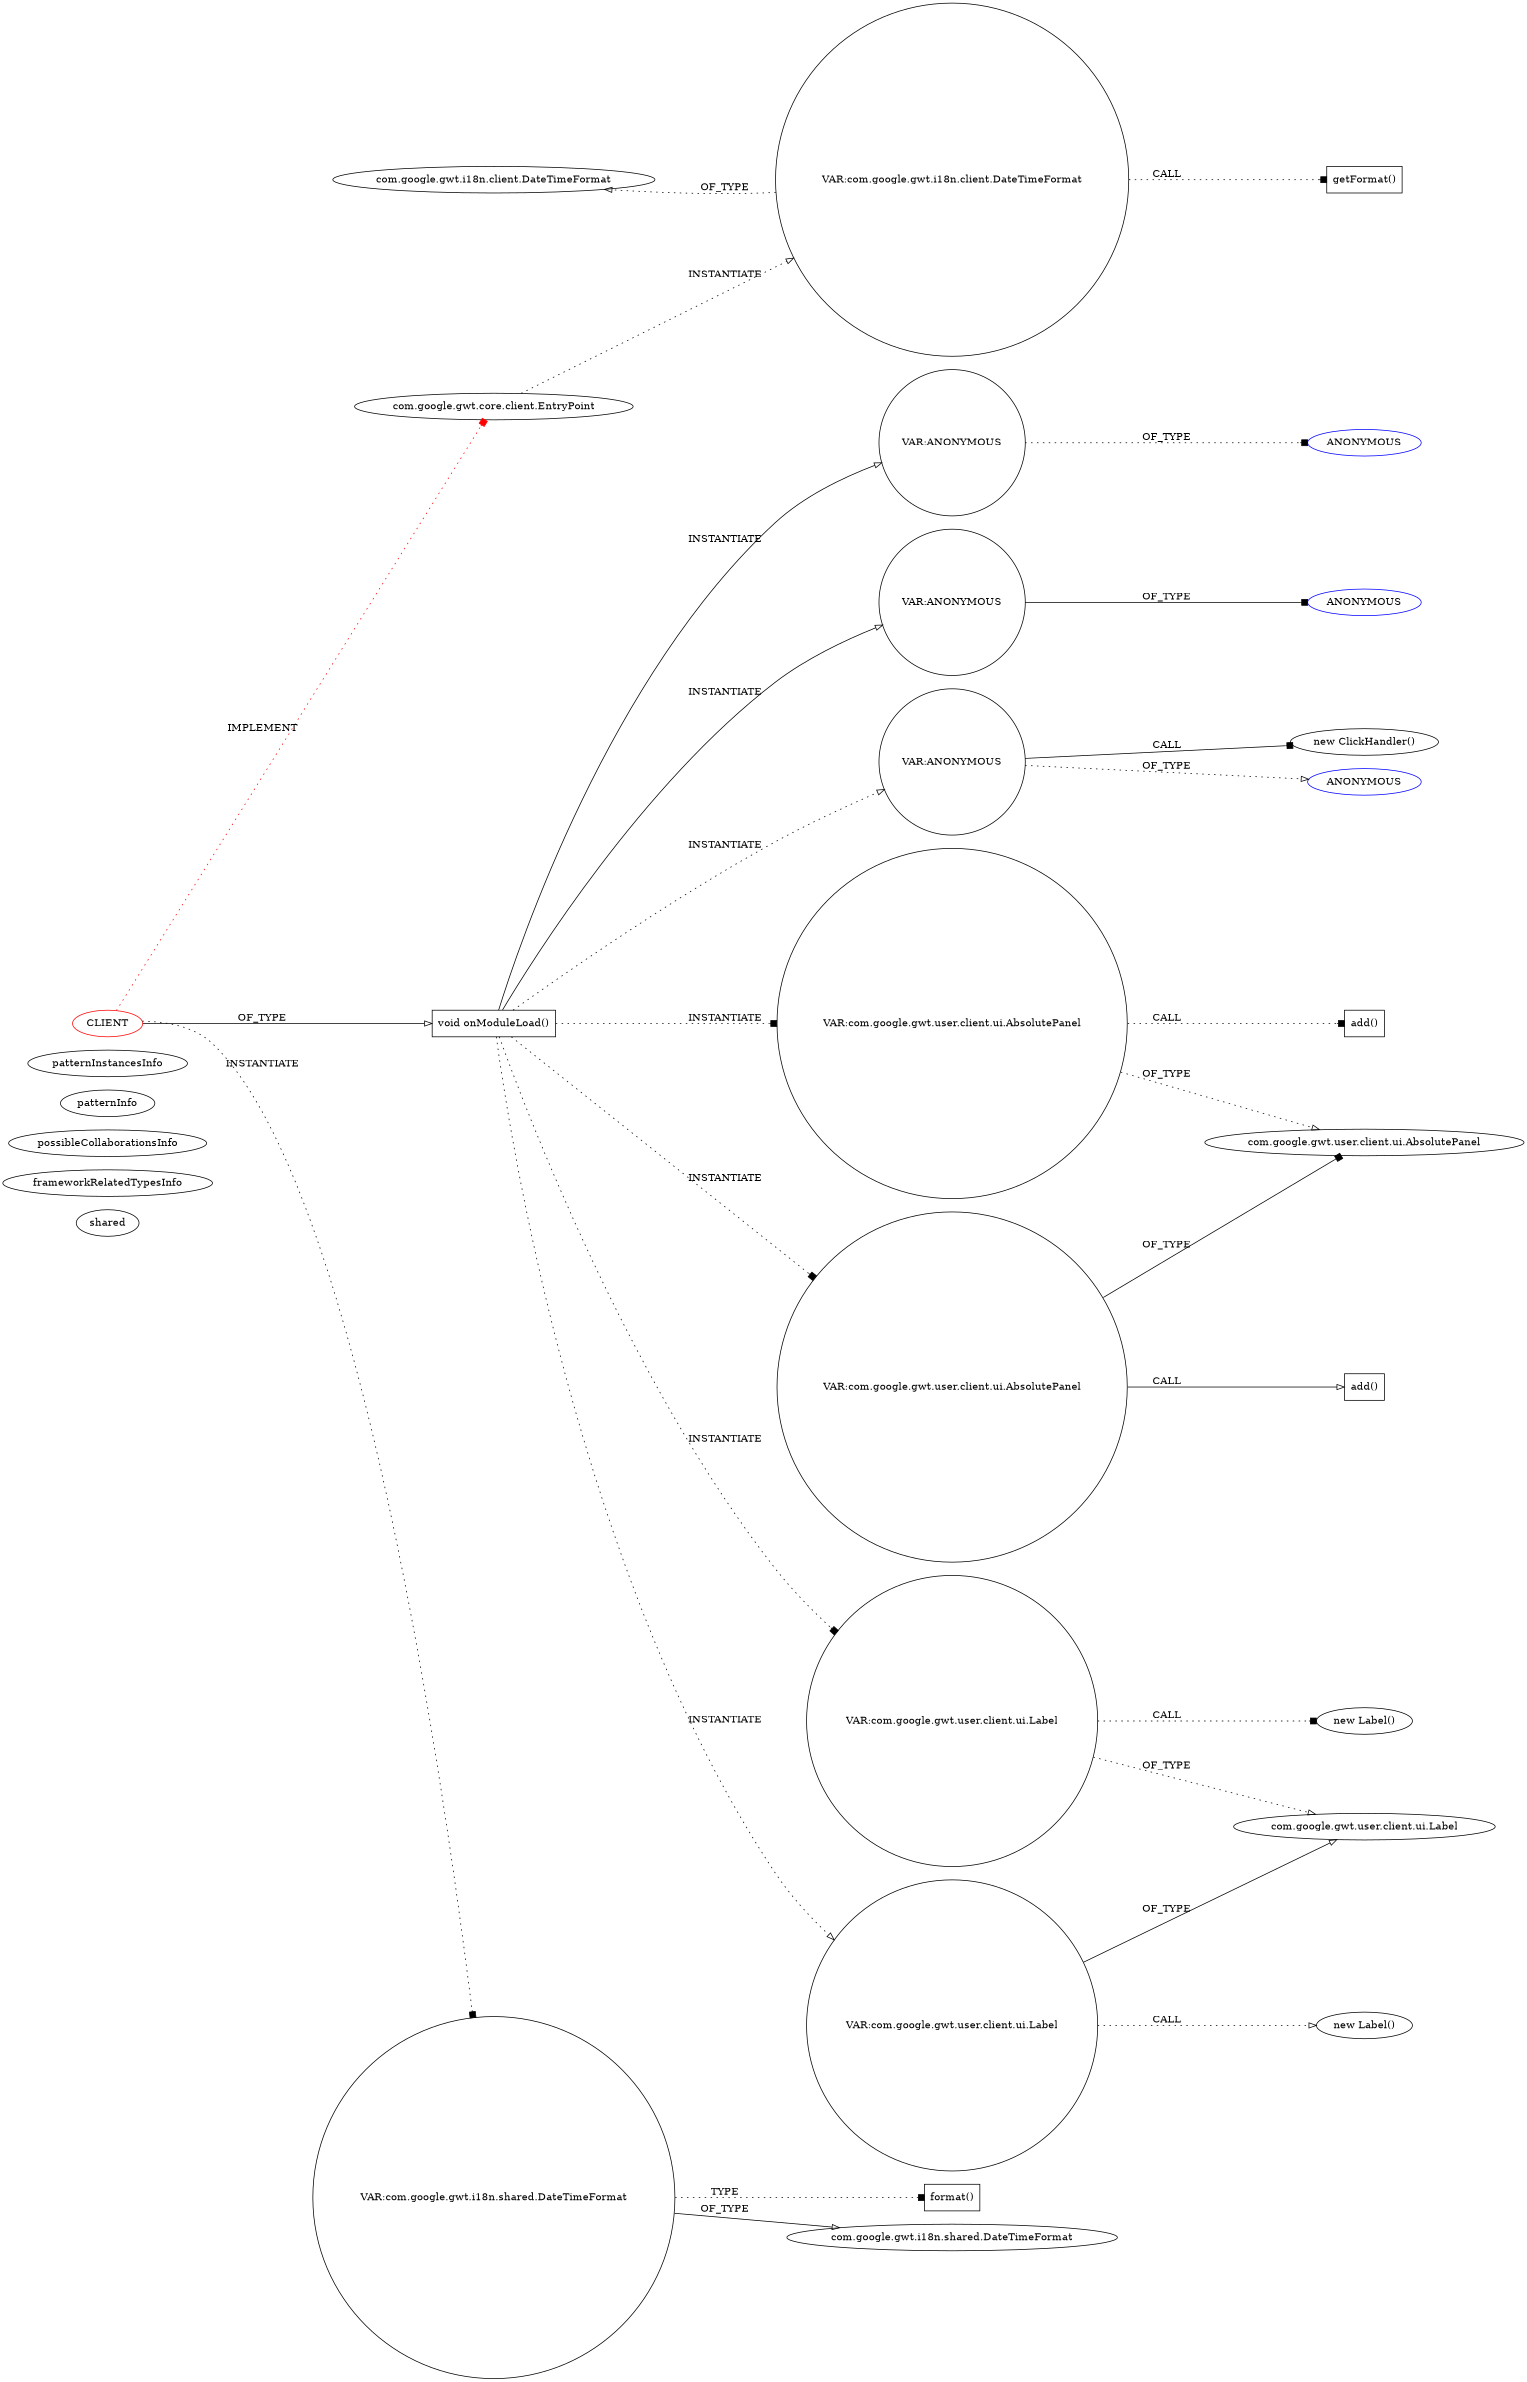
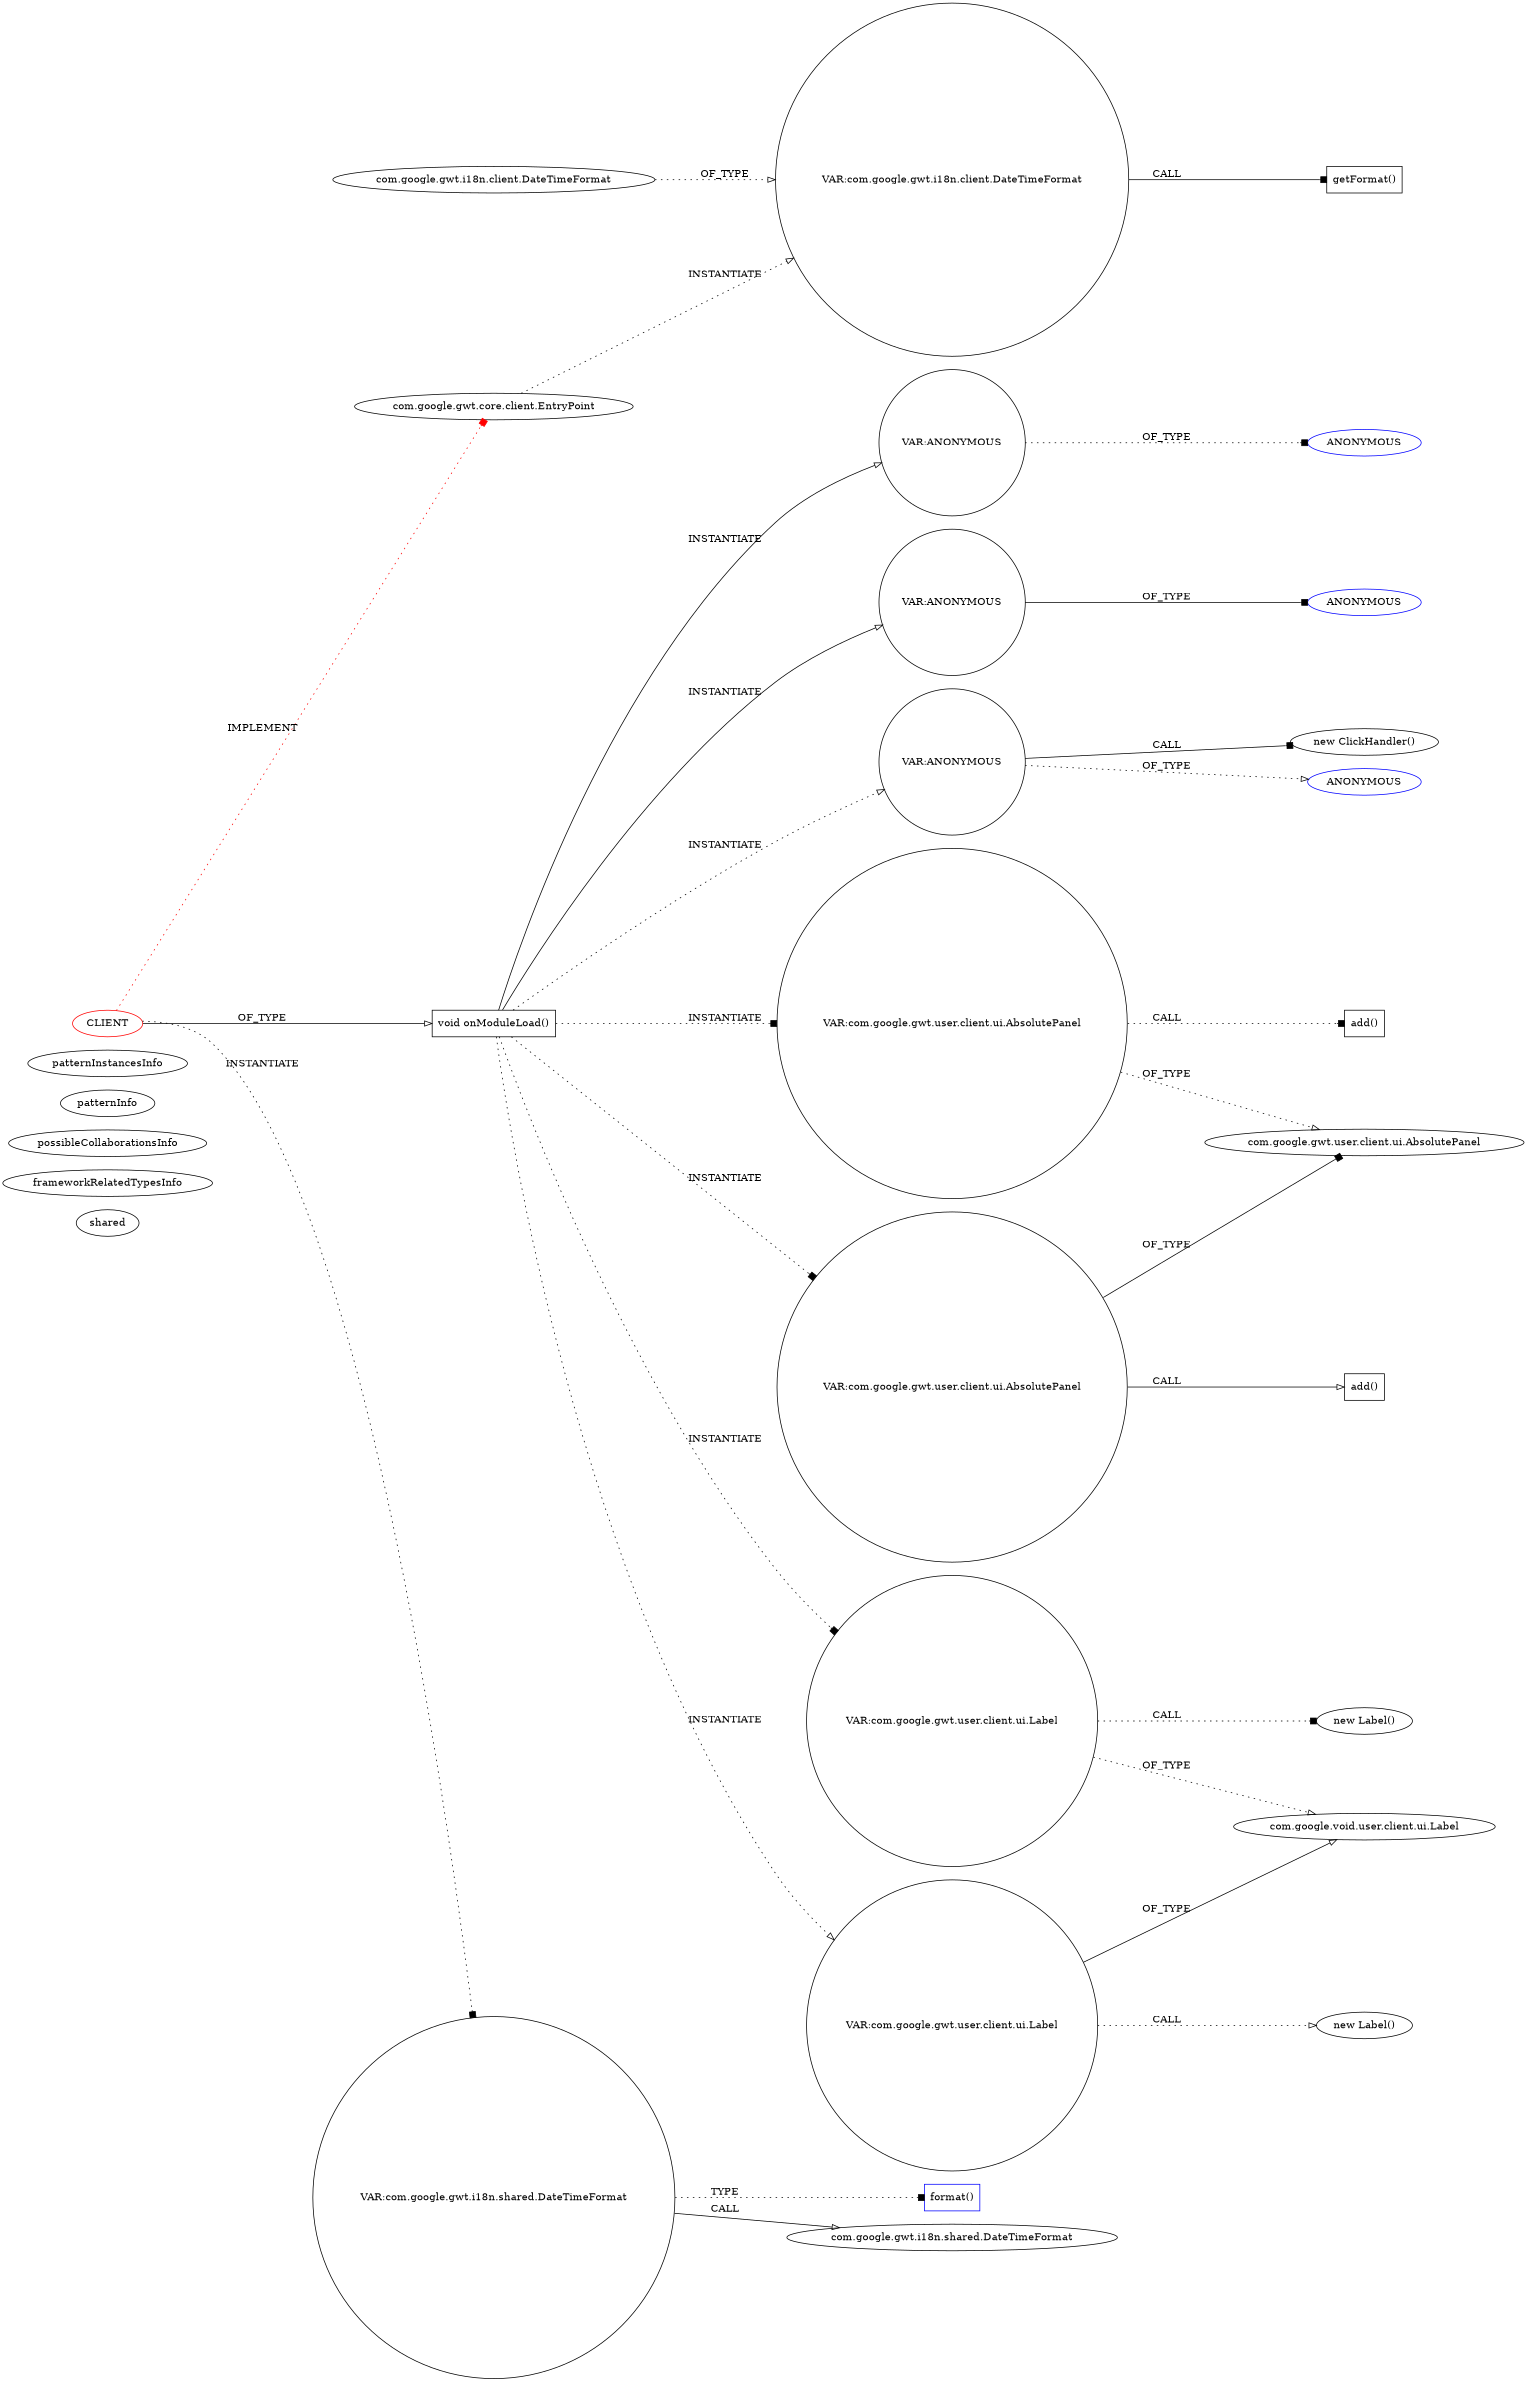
(1224, 180) -> (1224, 180)
(694, 193) -> (711, 180)
(1364, 1827) -> (1364, 1827)
(952, 2198) -> (952, 2198)
(725, 2209) -> (725, 2209)
